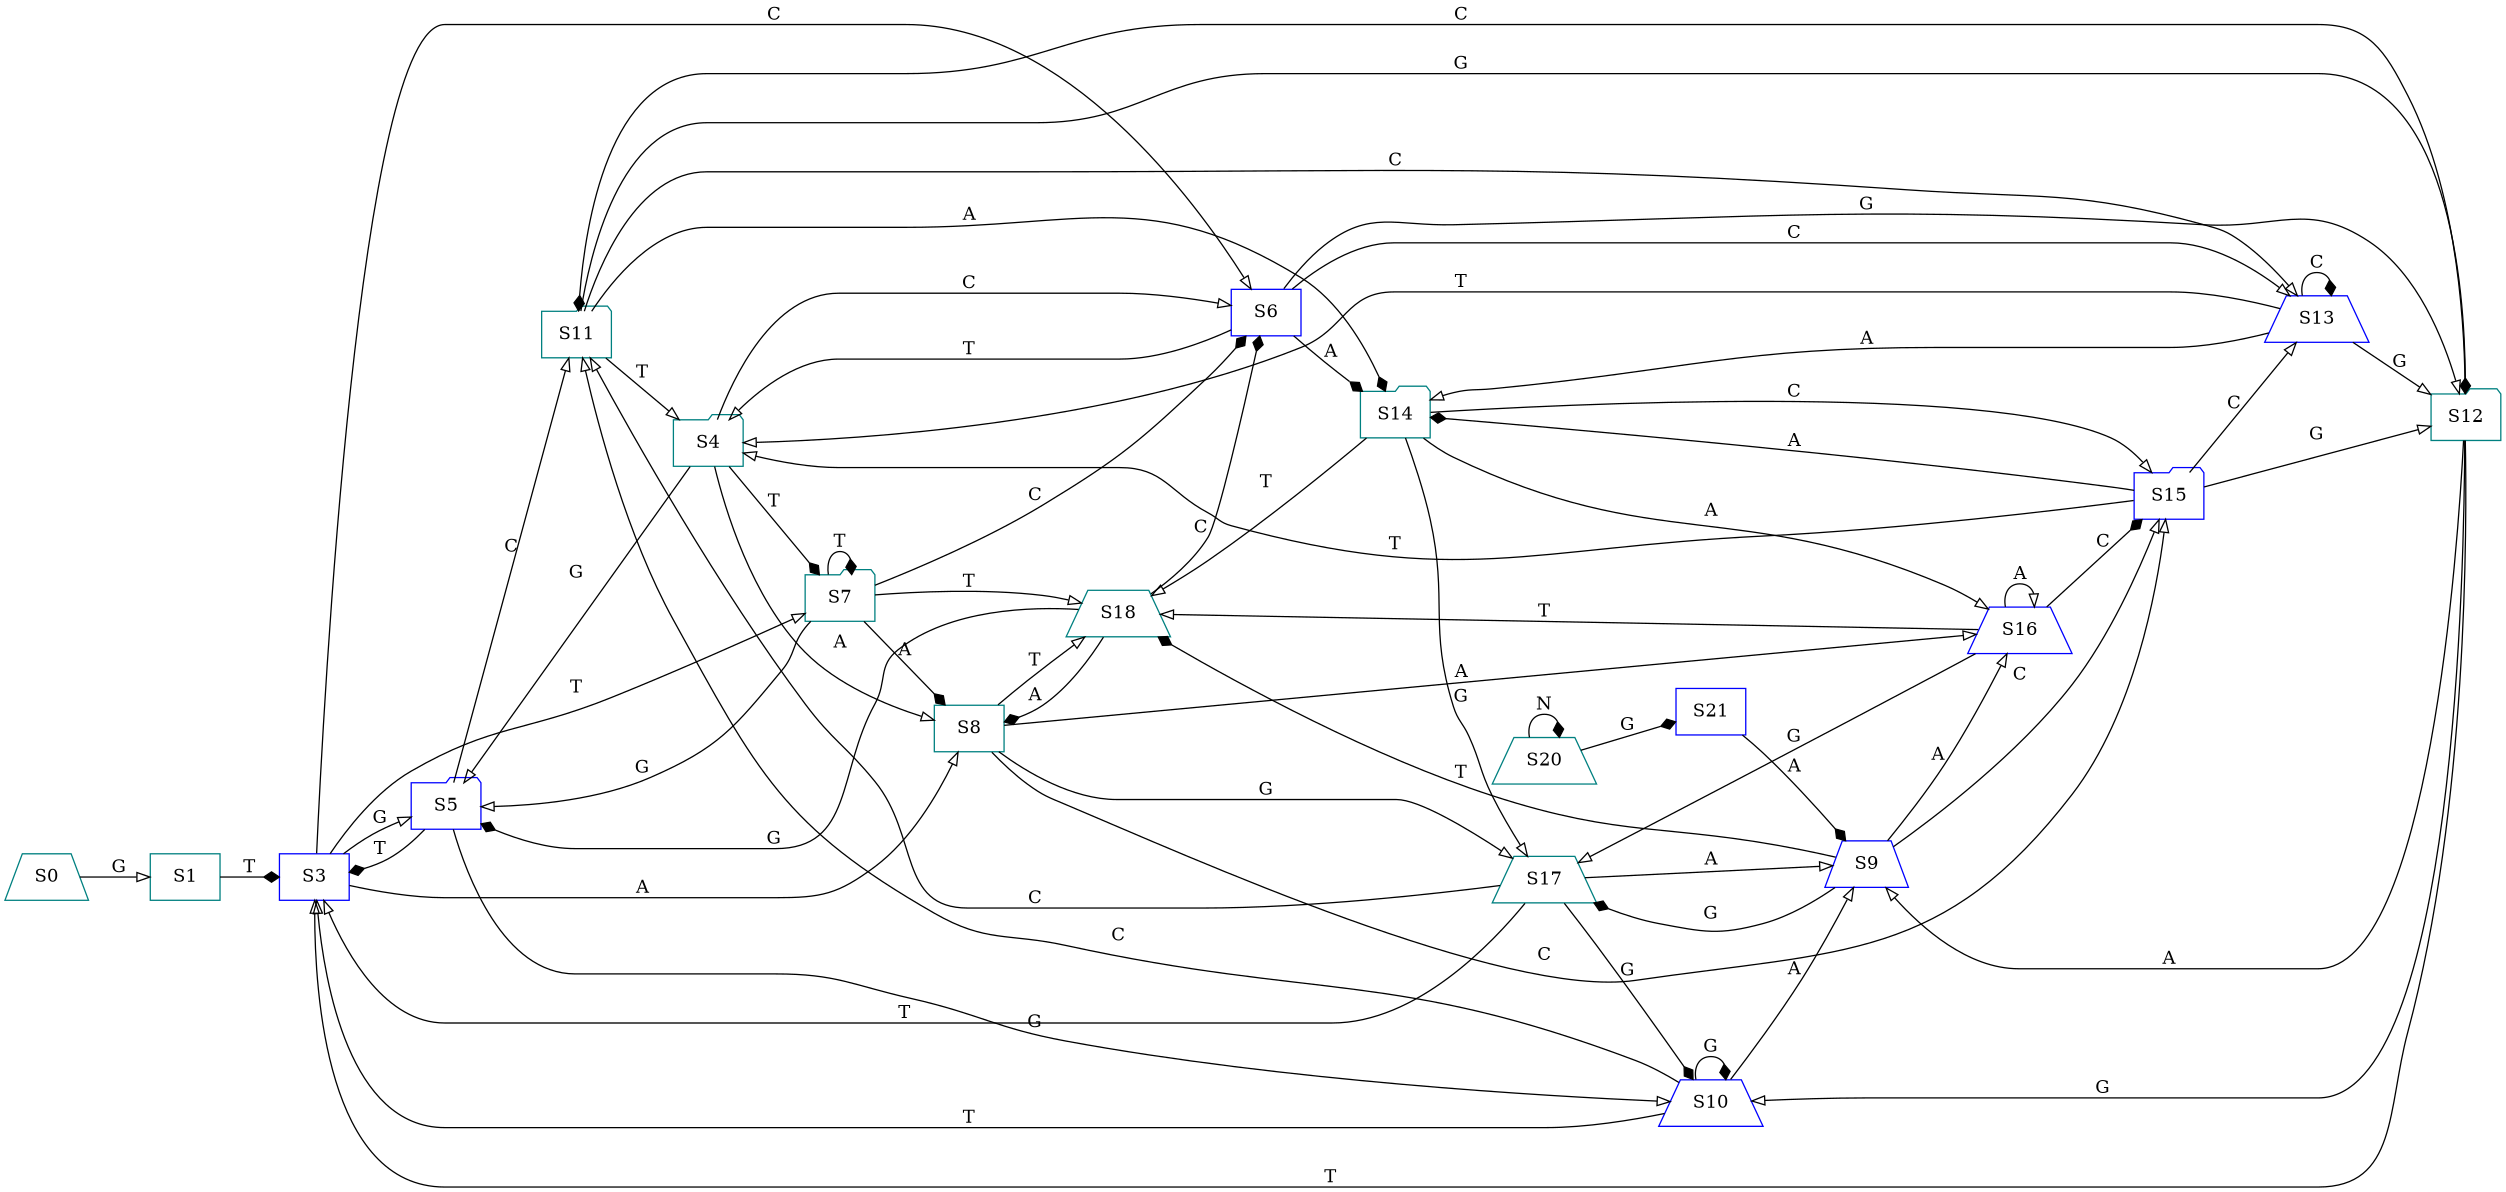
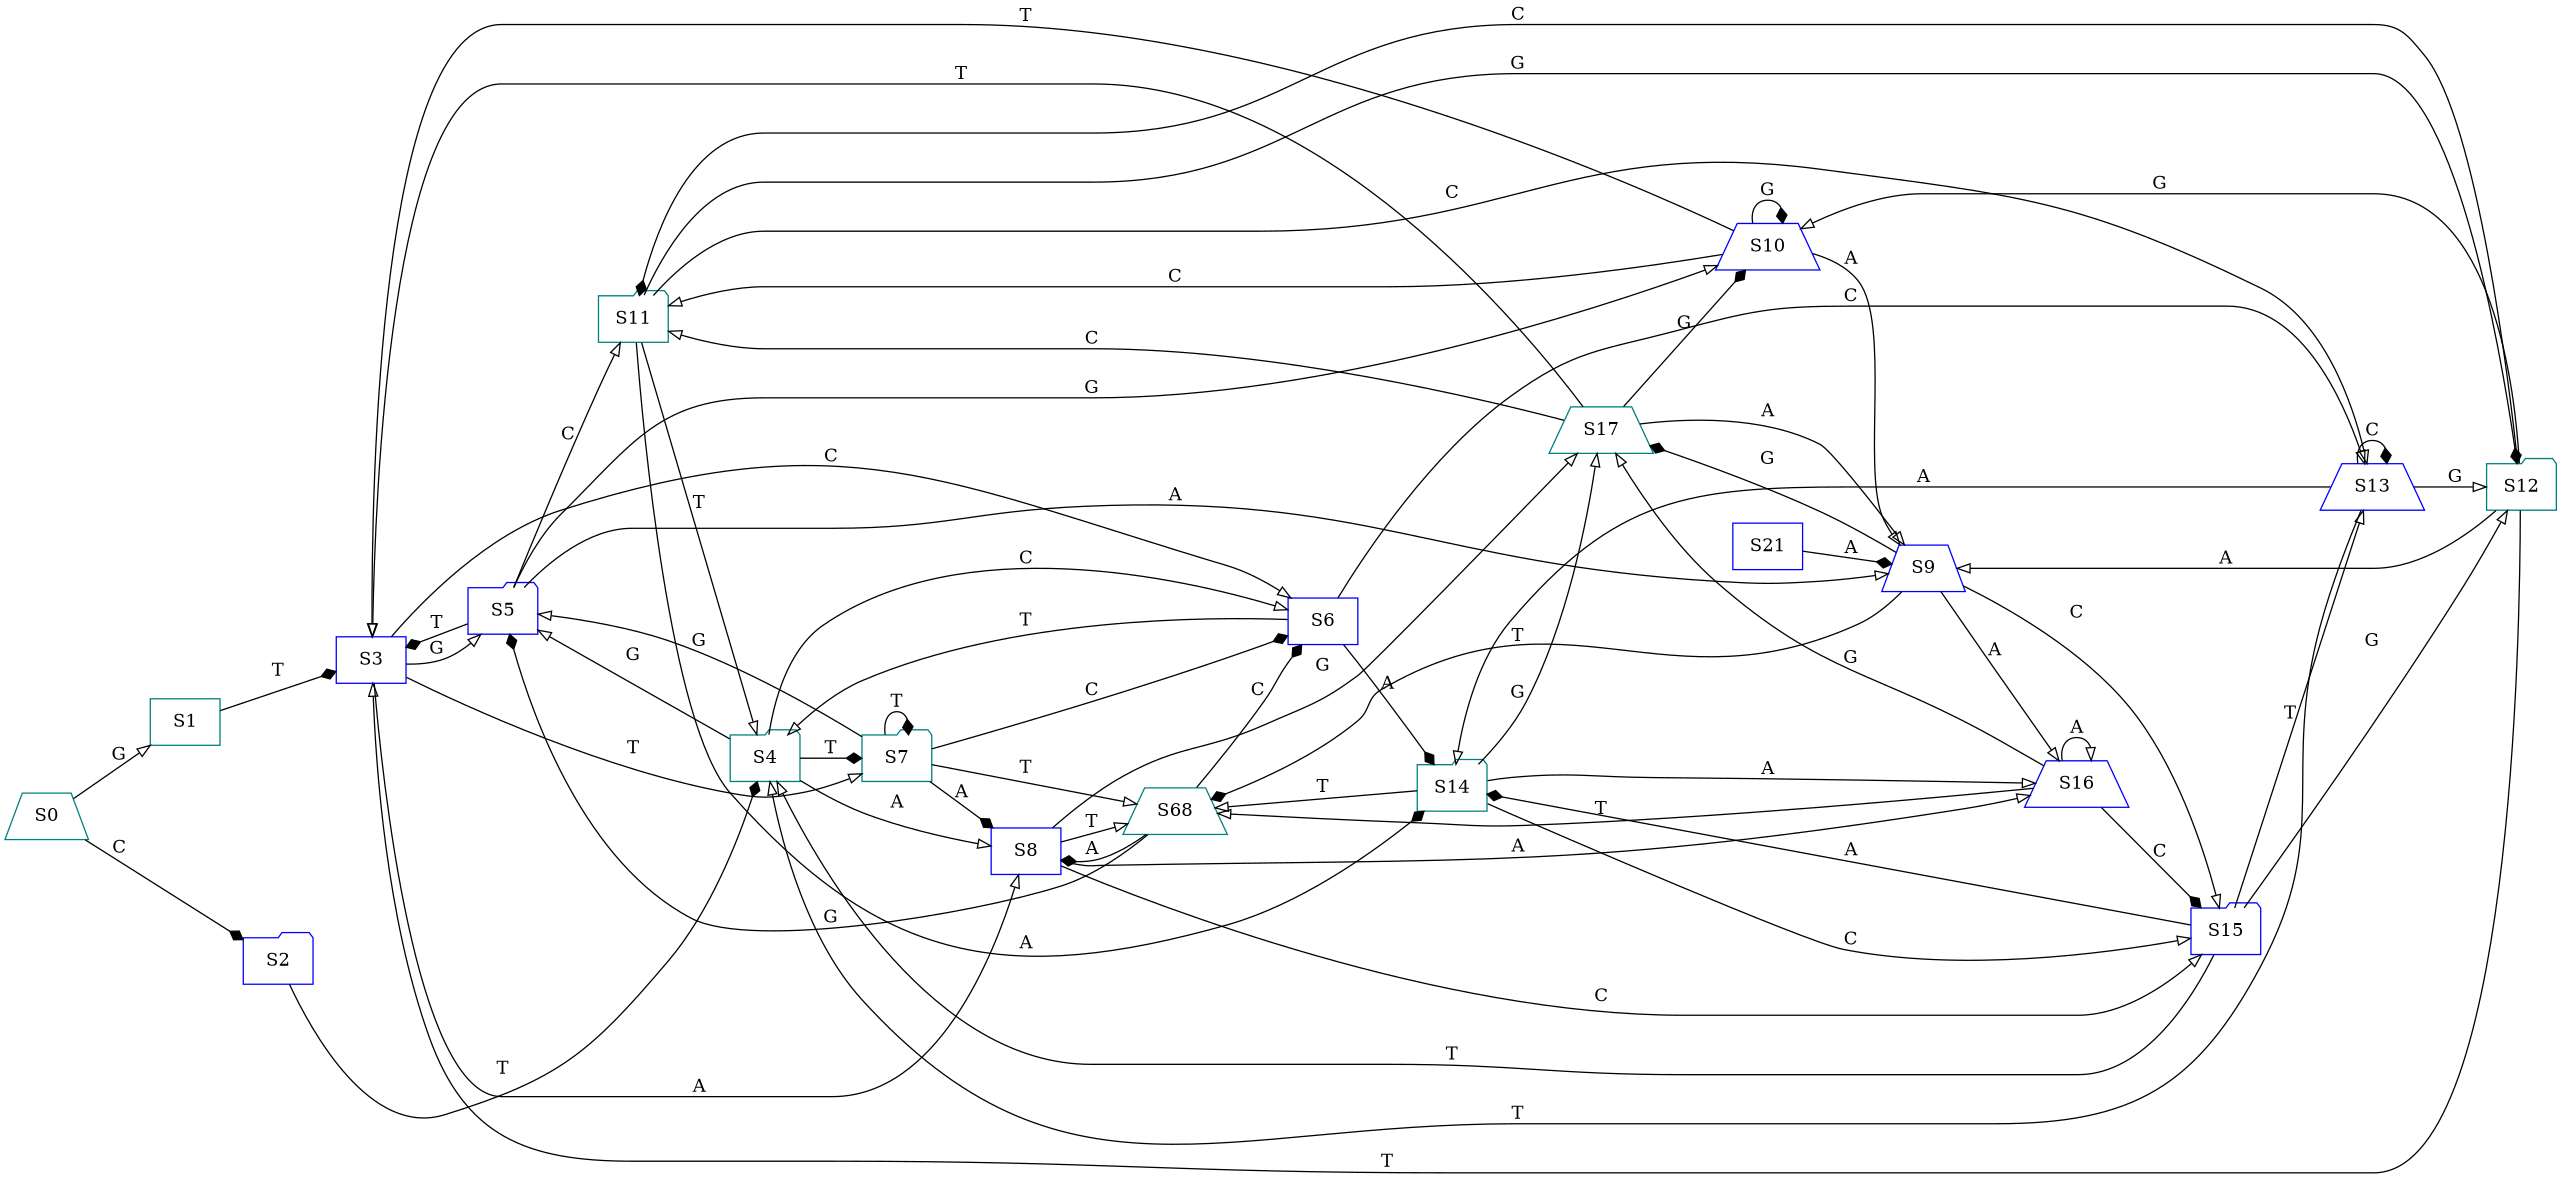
(1900, 214) -> none
(2234, 404) -> (2290, 714)
none -> (1193, 506)
(1118, 614) -> (1175, 811)
(969, 728) -> (1026, 851)
(1544, 761) -> none
none -> (278, 961)
